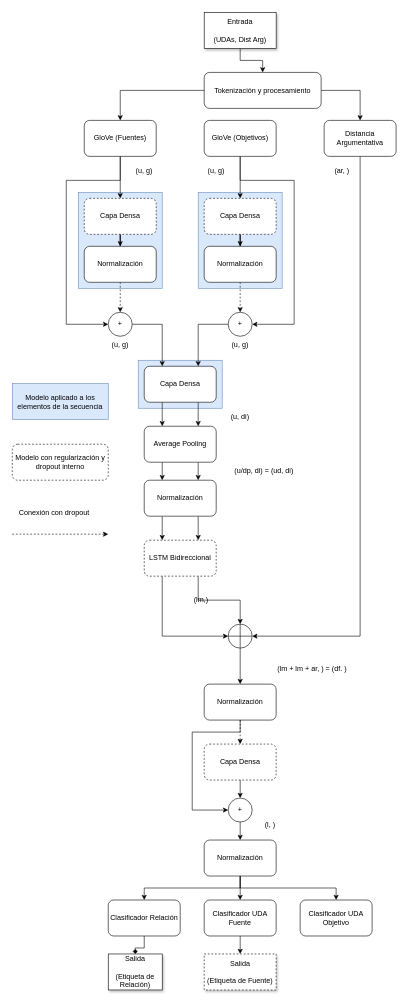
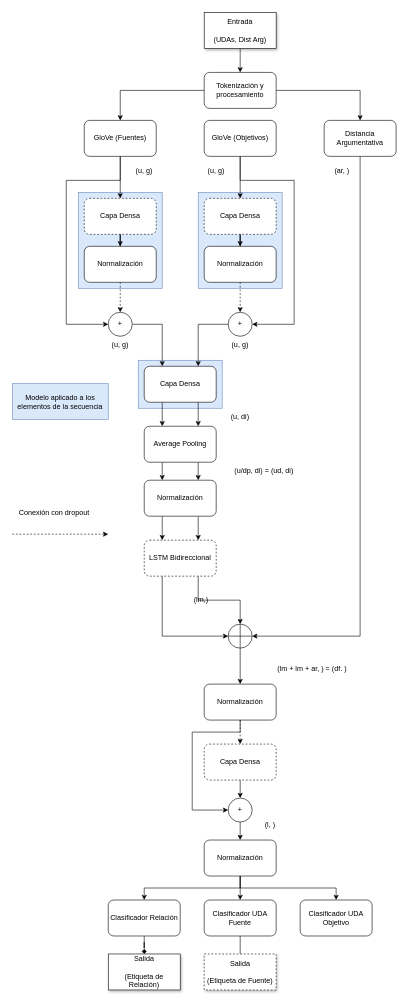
(263, 90) -> (240, 90)
(60, 462) -> none
(240, 948) -> (240, 950)
(135, 972) -> (144, 972)
